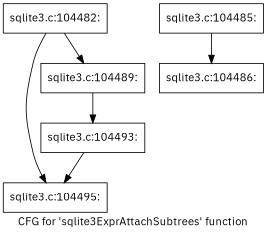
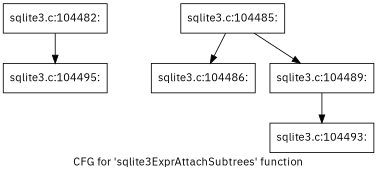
(72, 45) -> (274, 46)
(76, 164) -> none
